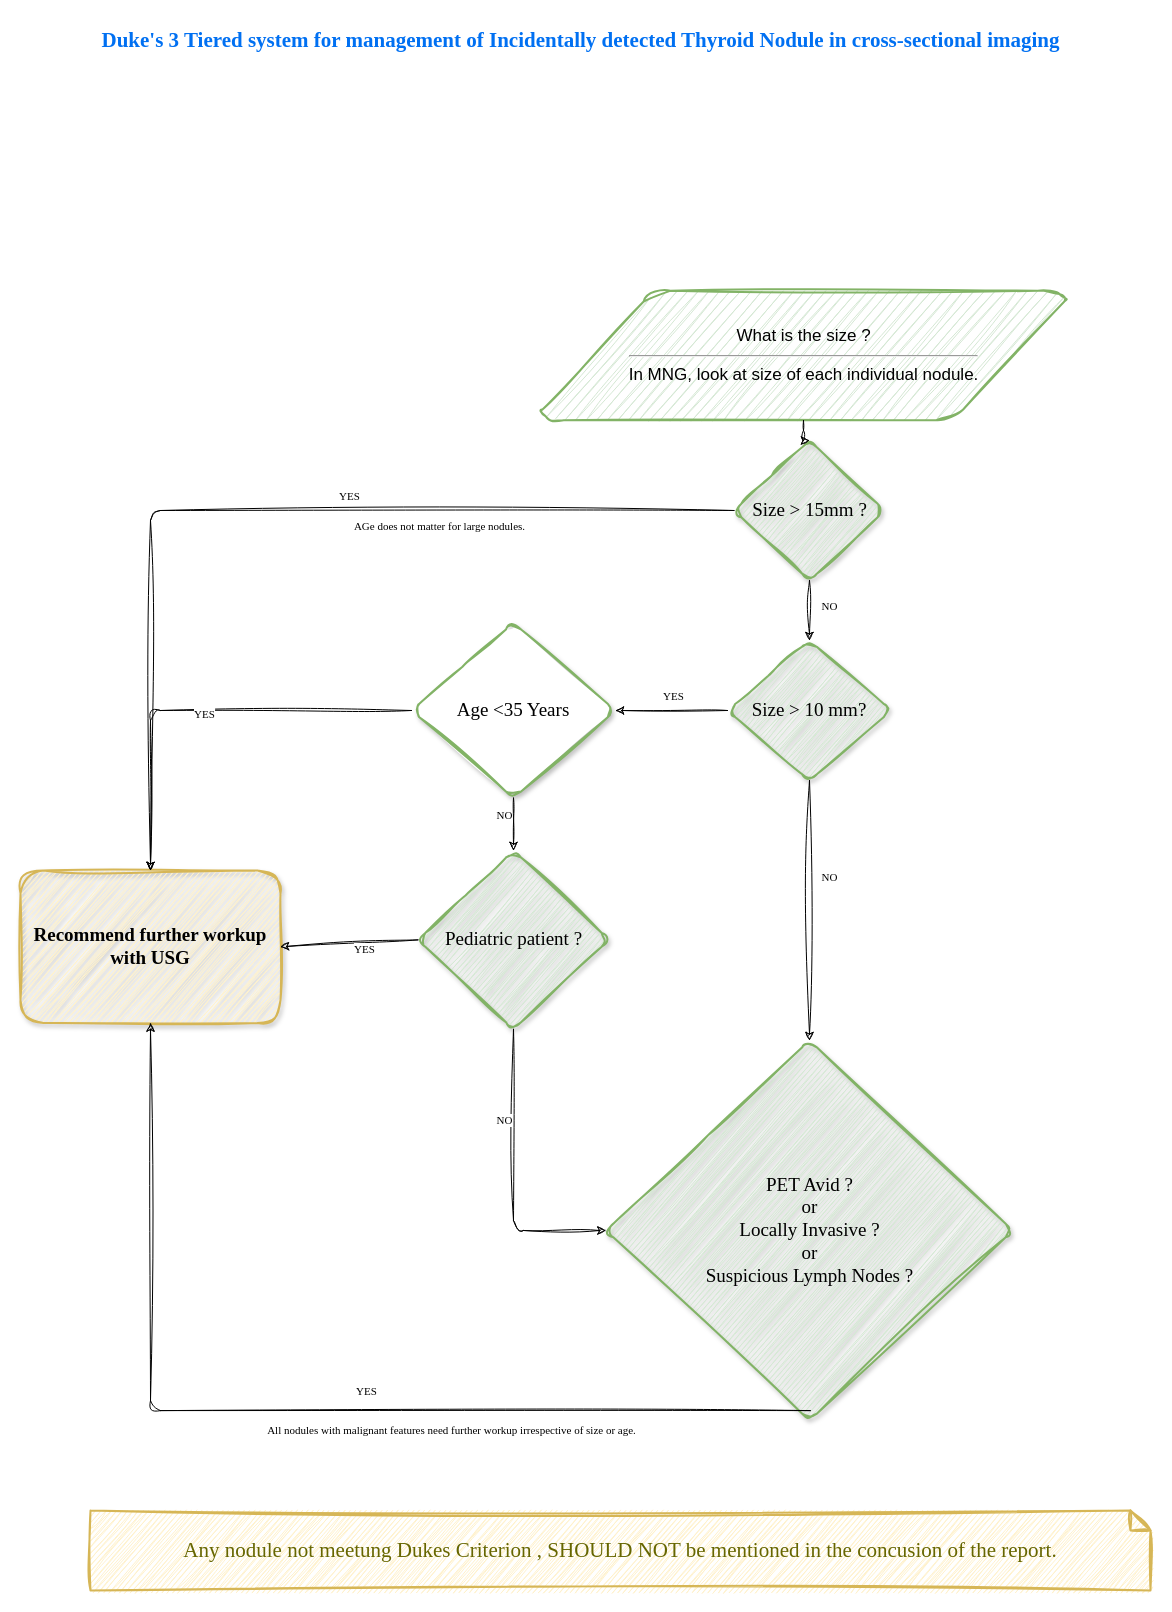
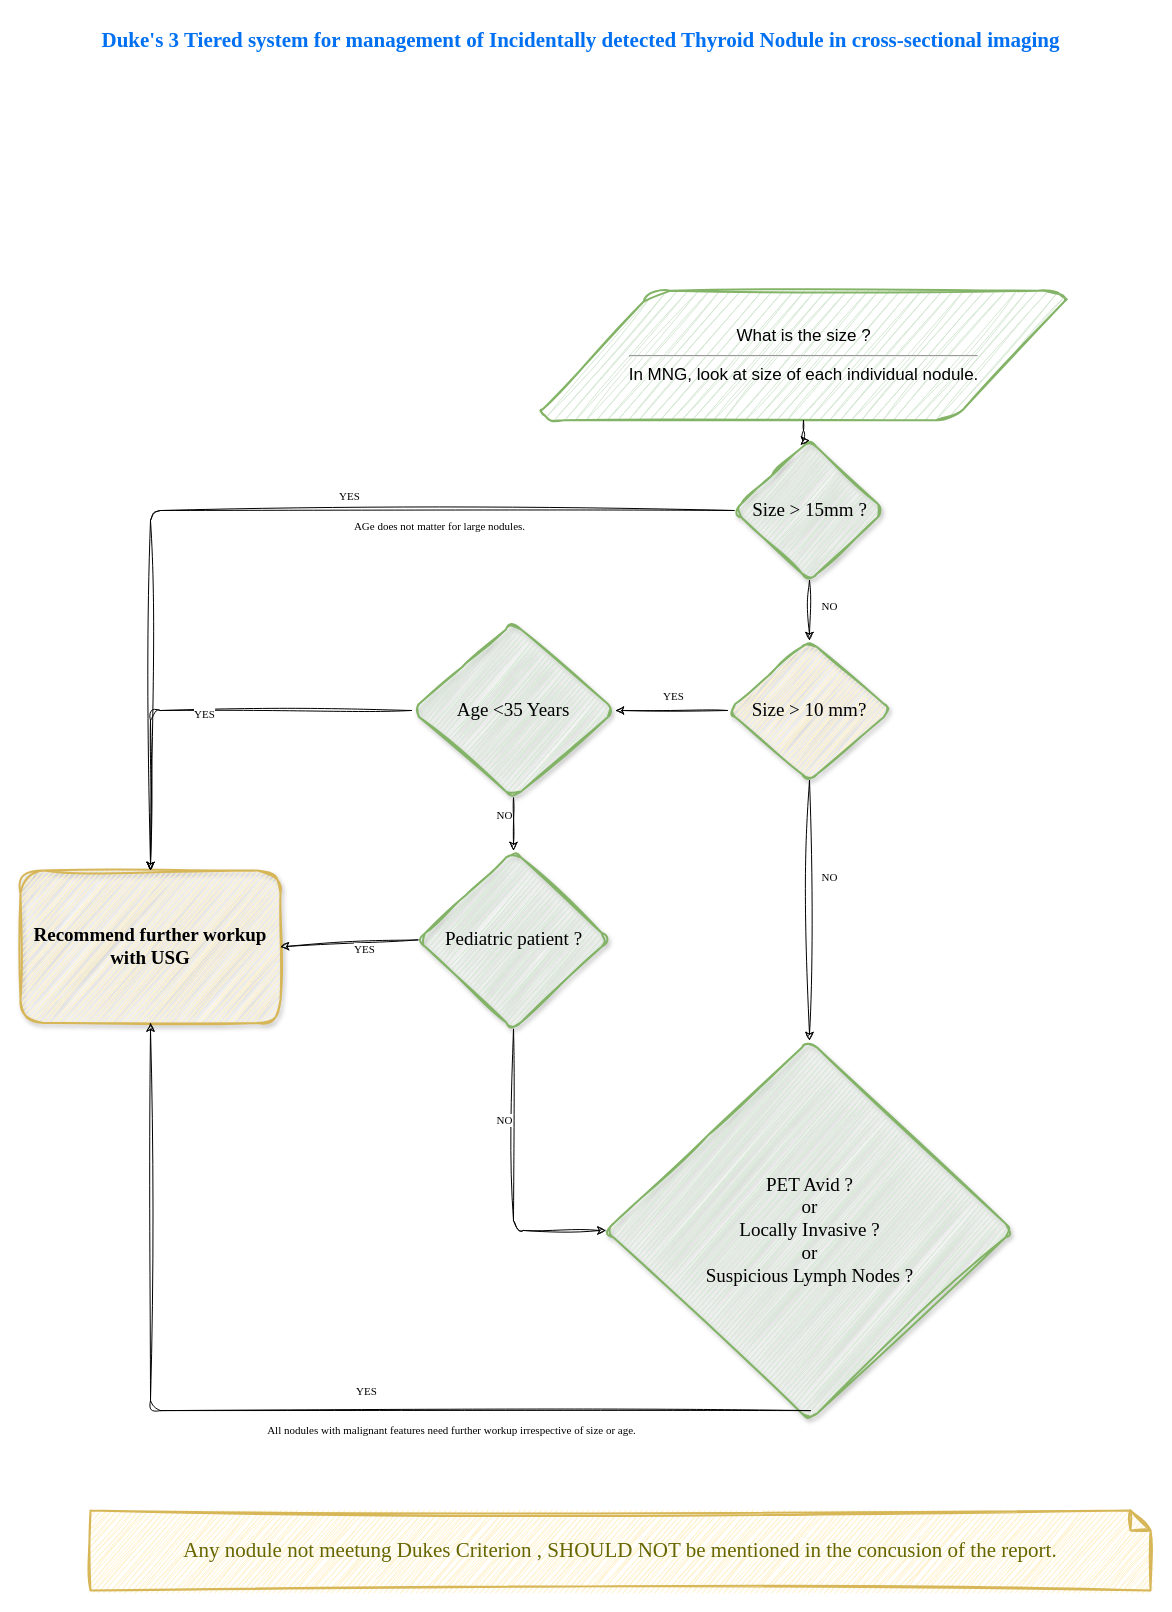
(514, 711) -> (514, 711)
(810, 711) -> (810, 711)
